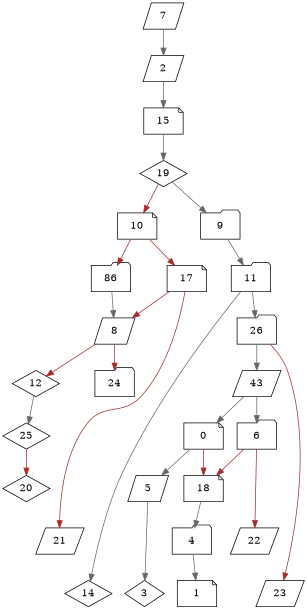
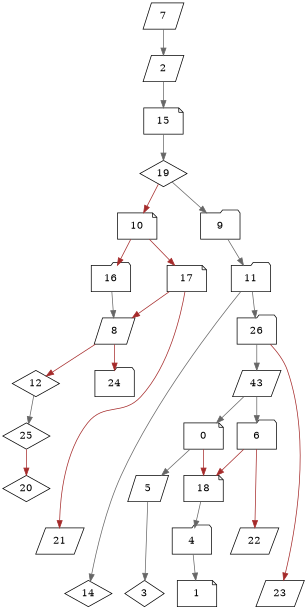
(111, 279) -> (111, 279)
